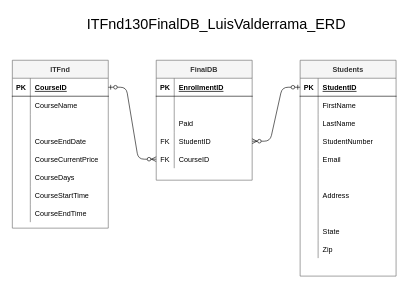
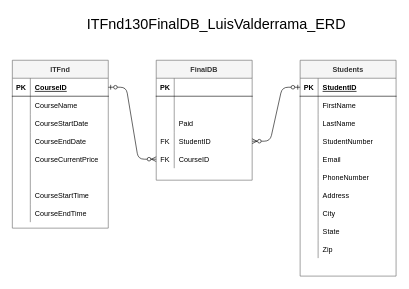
(213, 87) -> none
none -> (69, 123)
(69, 177) -> none
none -> (357, 177)
none -> (357, 213)
